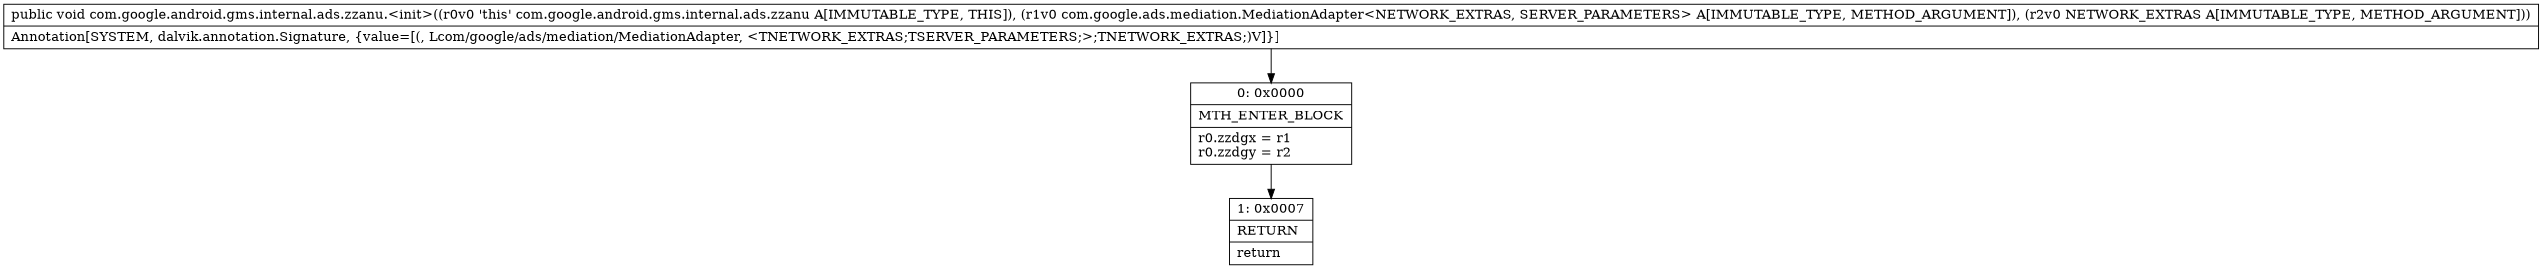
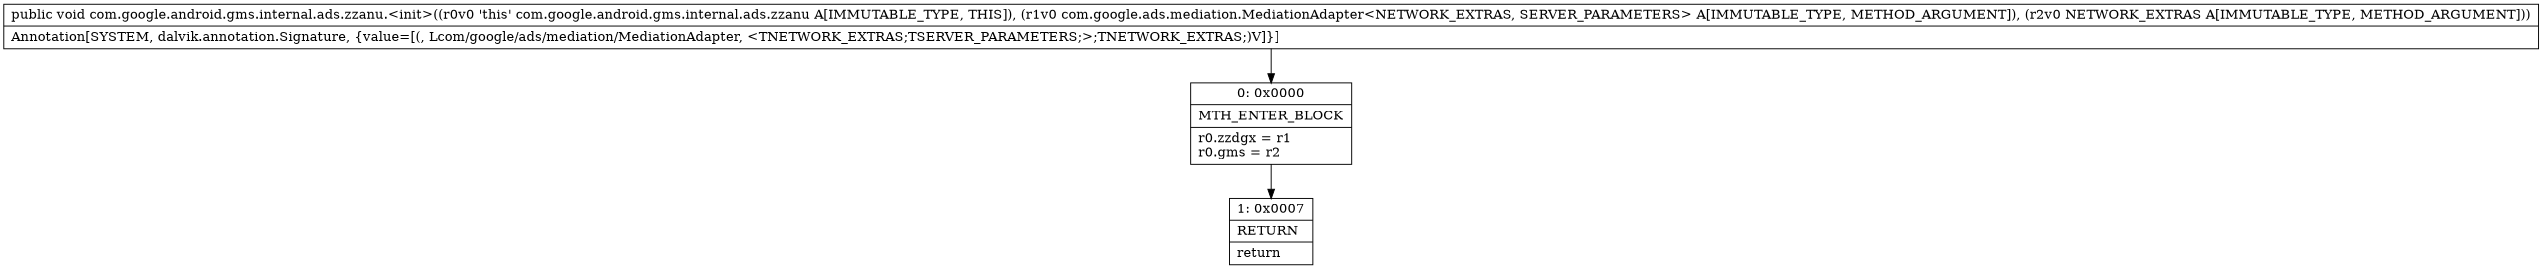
(1245, 153) -> (1240, 153)
